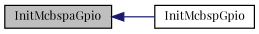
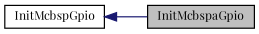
(139, 17) -> (132, 17)
